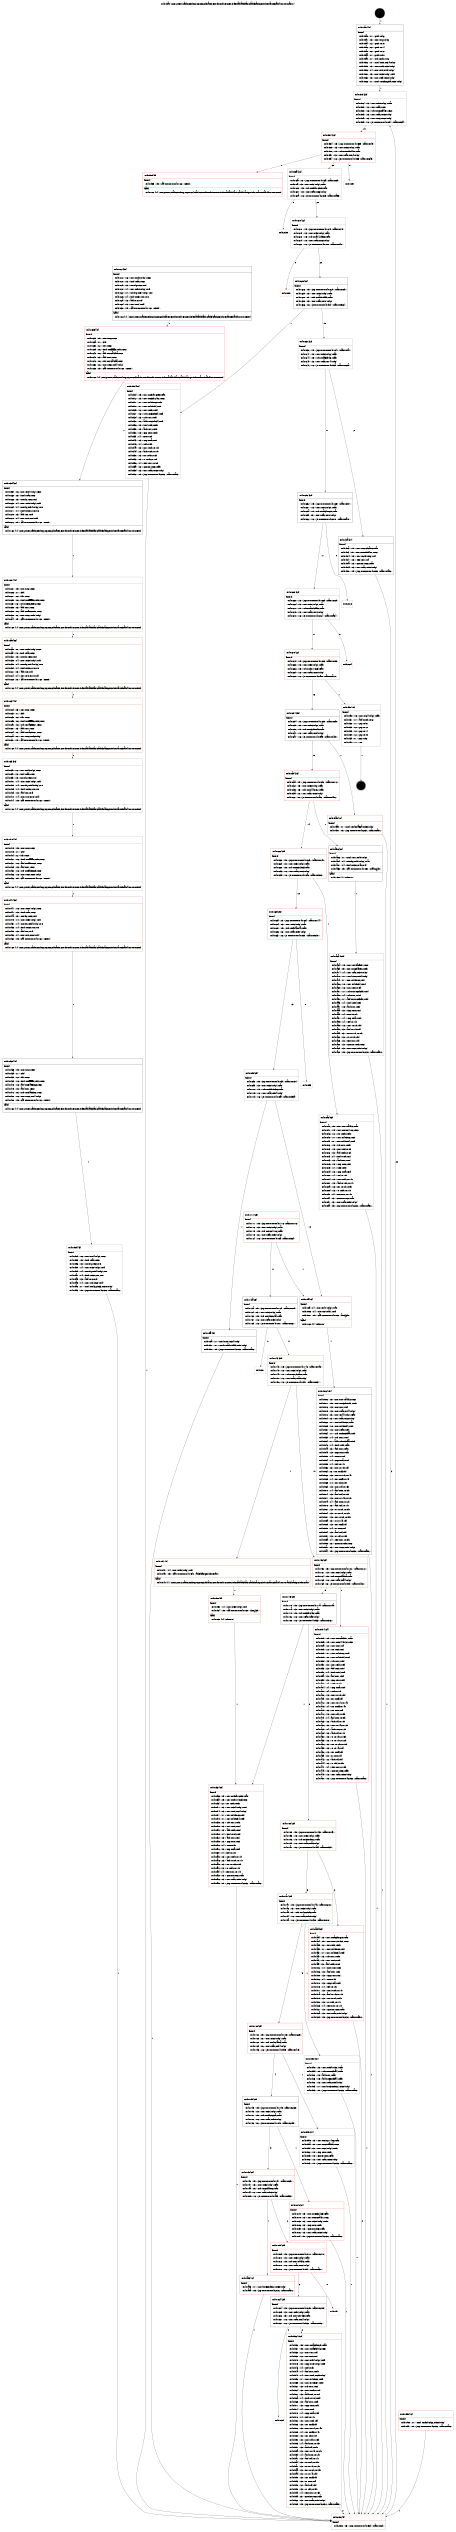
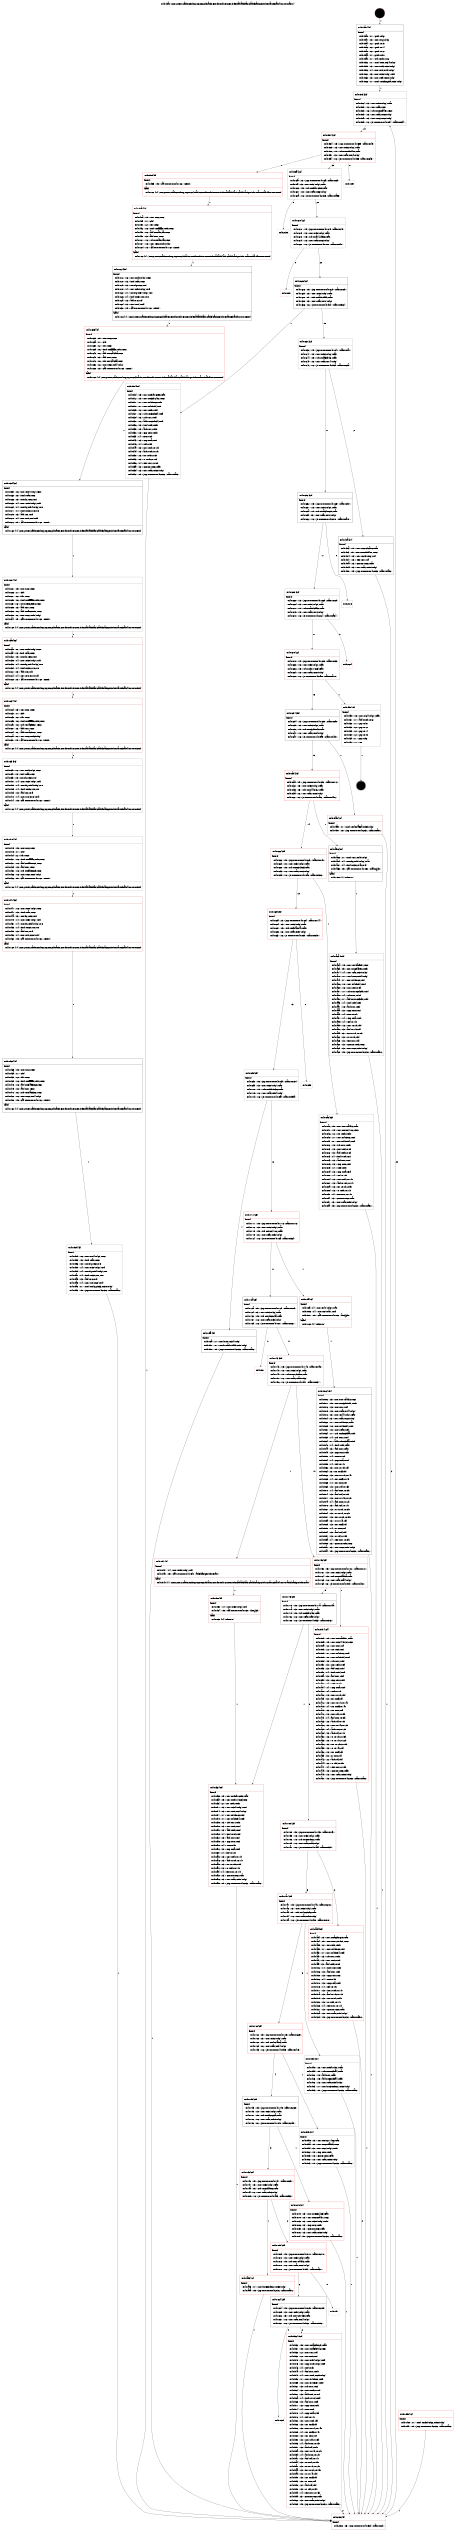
none -> (202, 233)
(298, 1198) -> (271, 1155)
